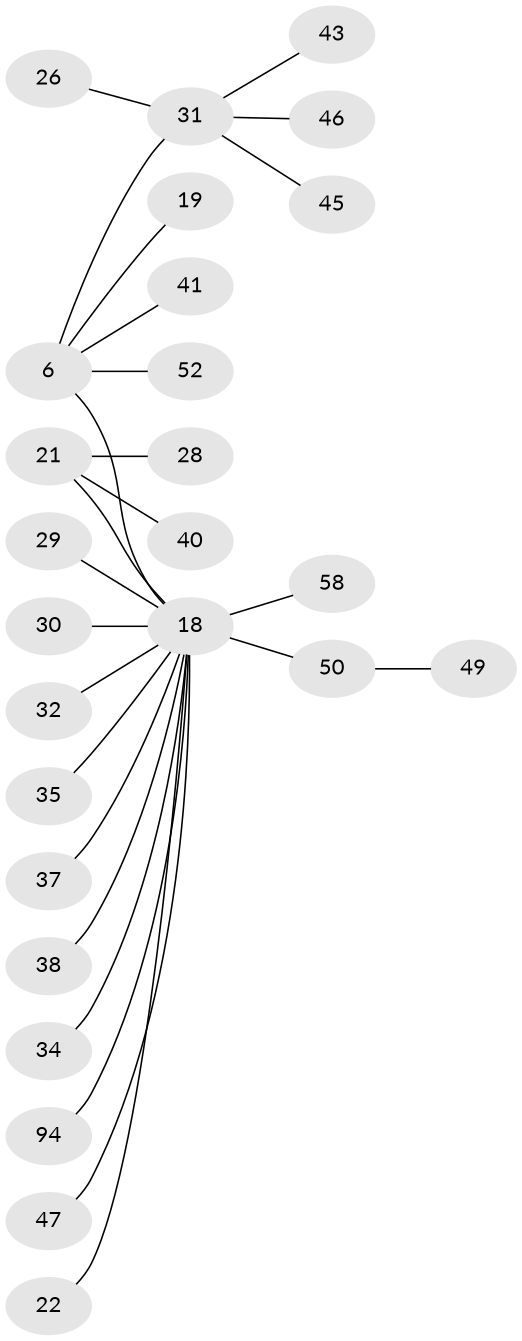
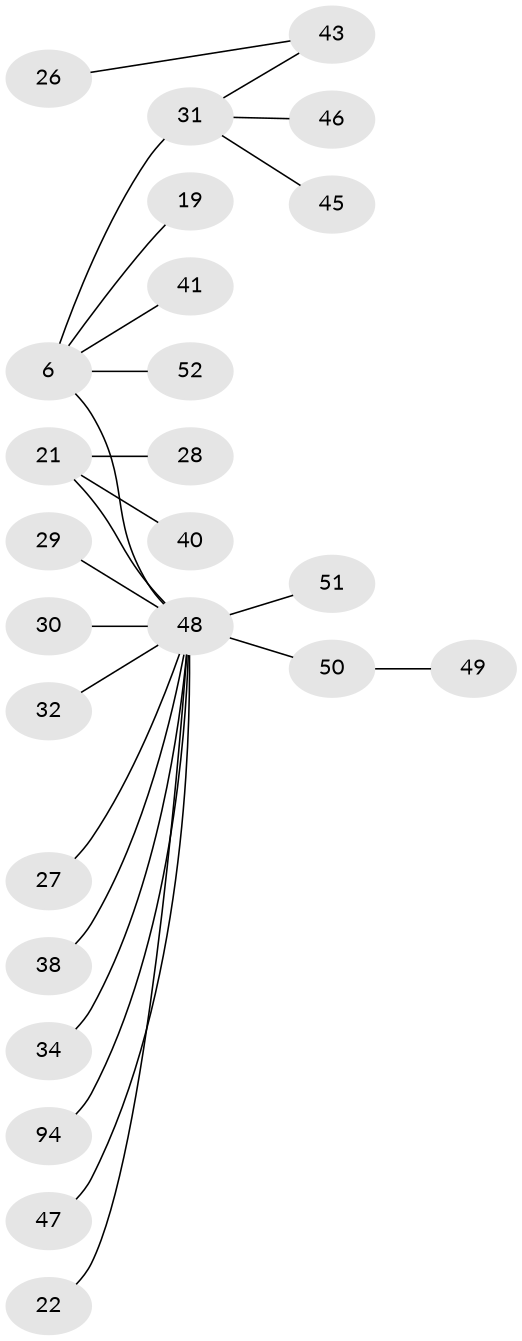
(120, 98) -> (190, 57)
(332, 584) -> (332, 584)
(190, 626) -> (190, 626)
(49, 796) -> none
(49, 881) -> (49, 881)
